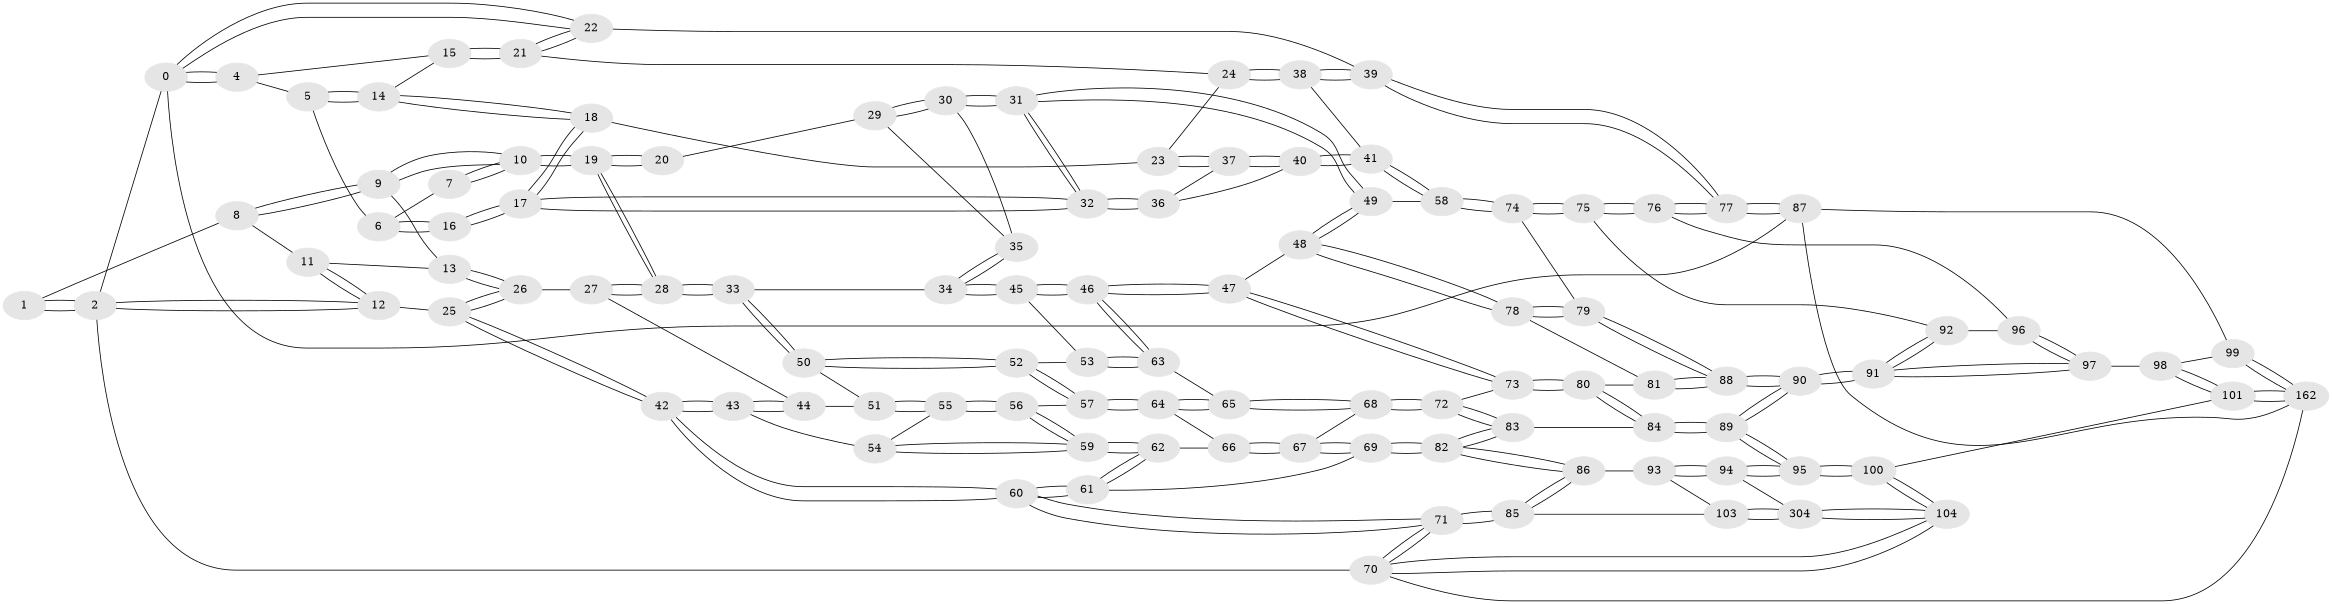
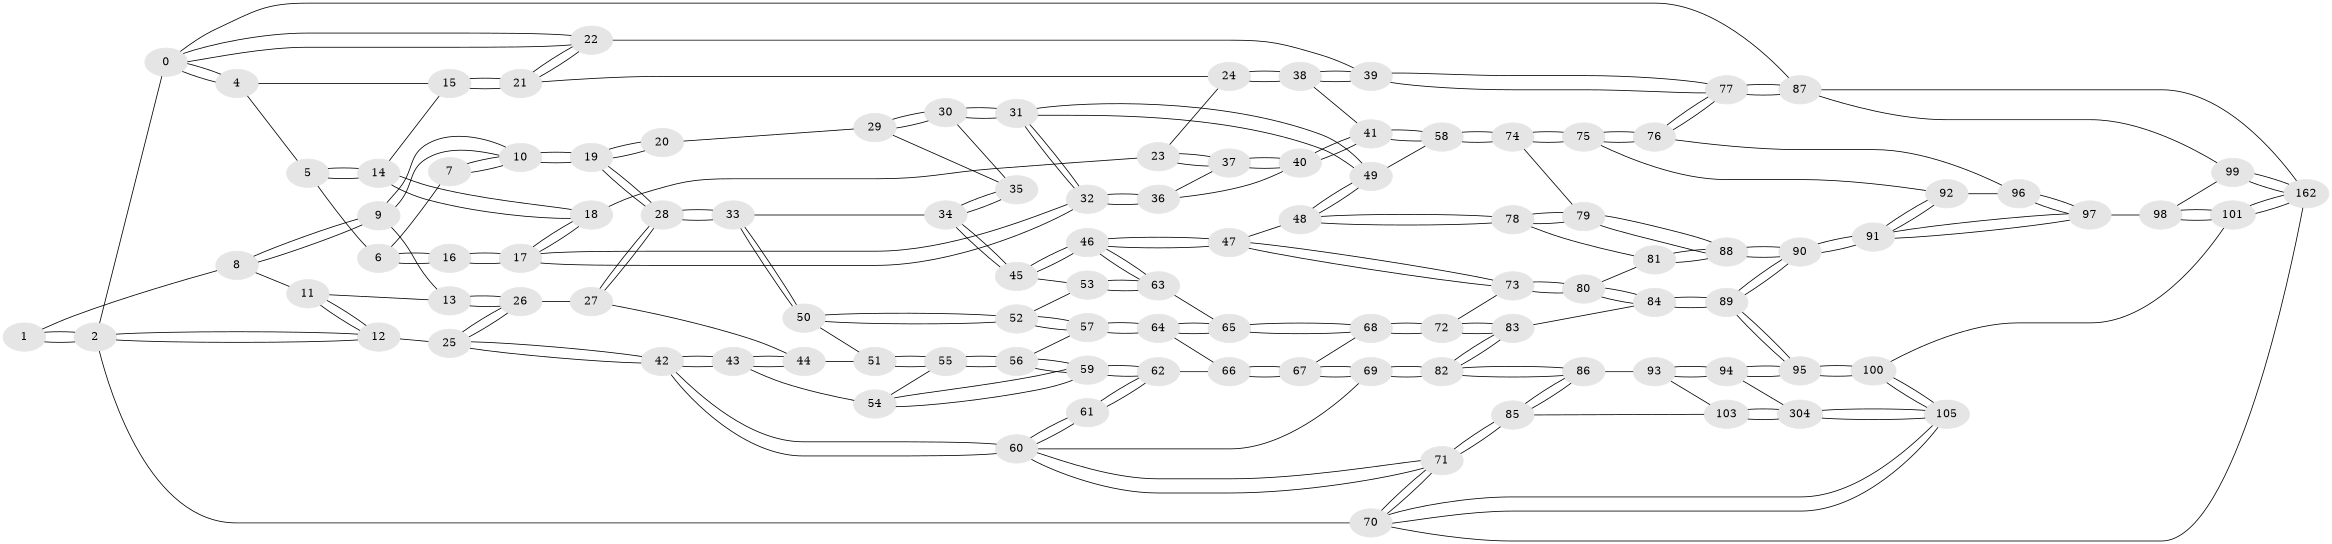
(1233, 484) -> (1208, 449)
(1947, 514) -> (1947, 414)
